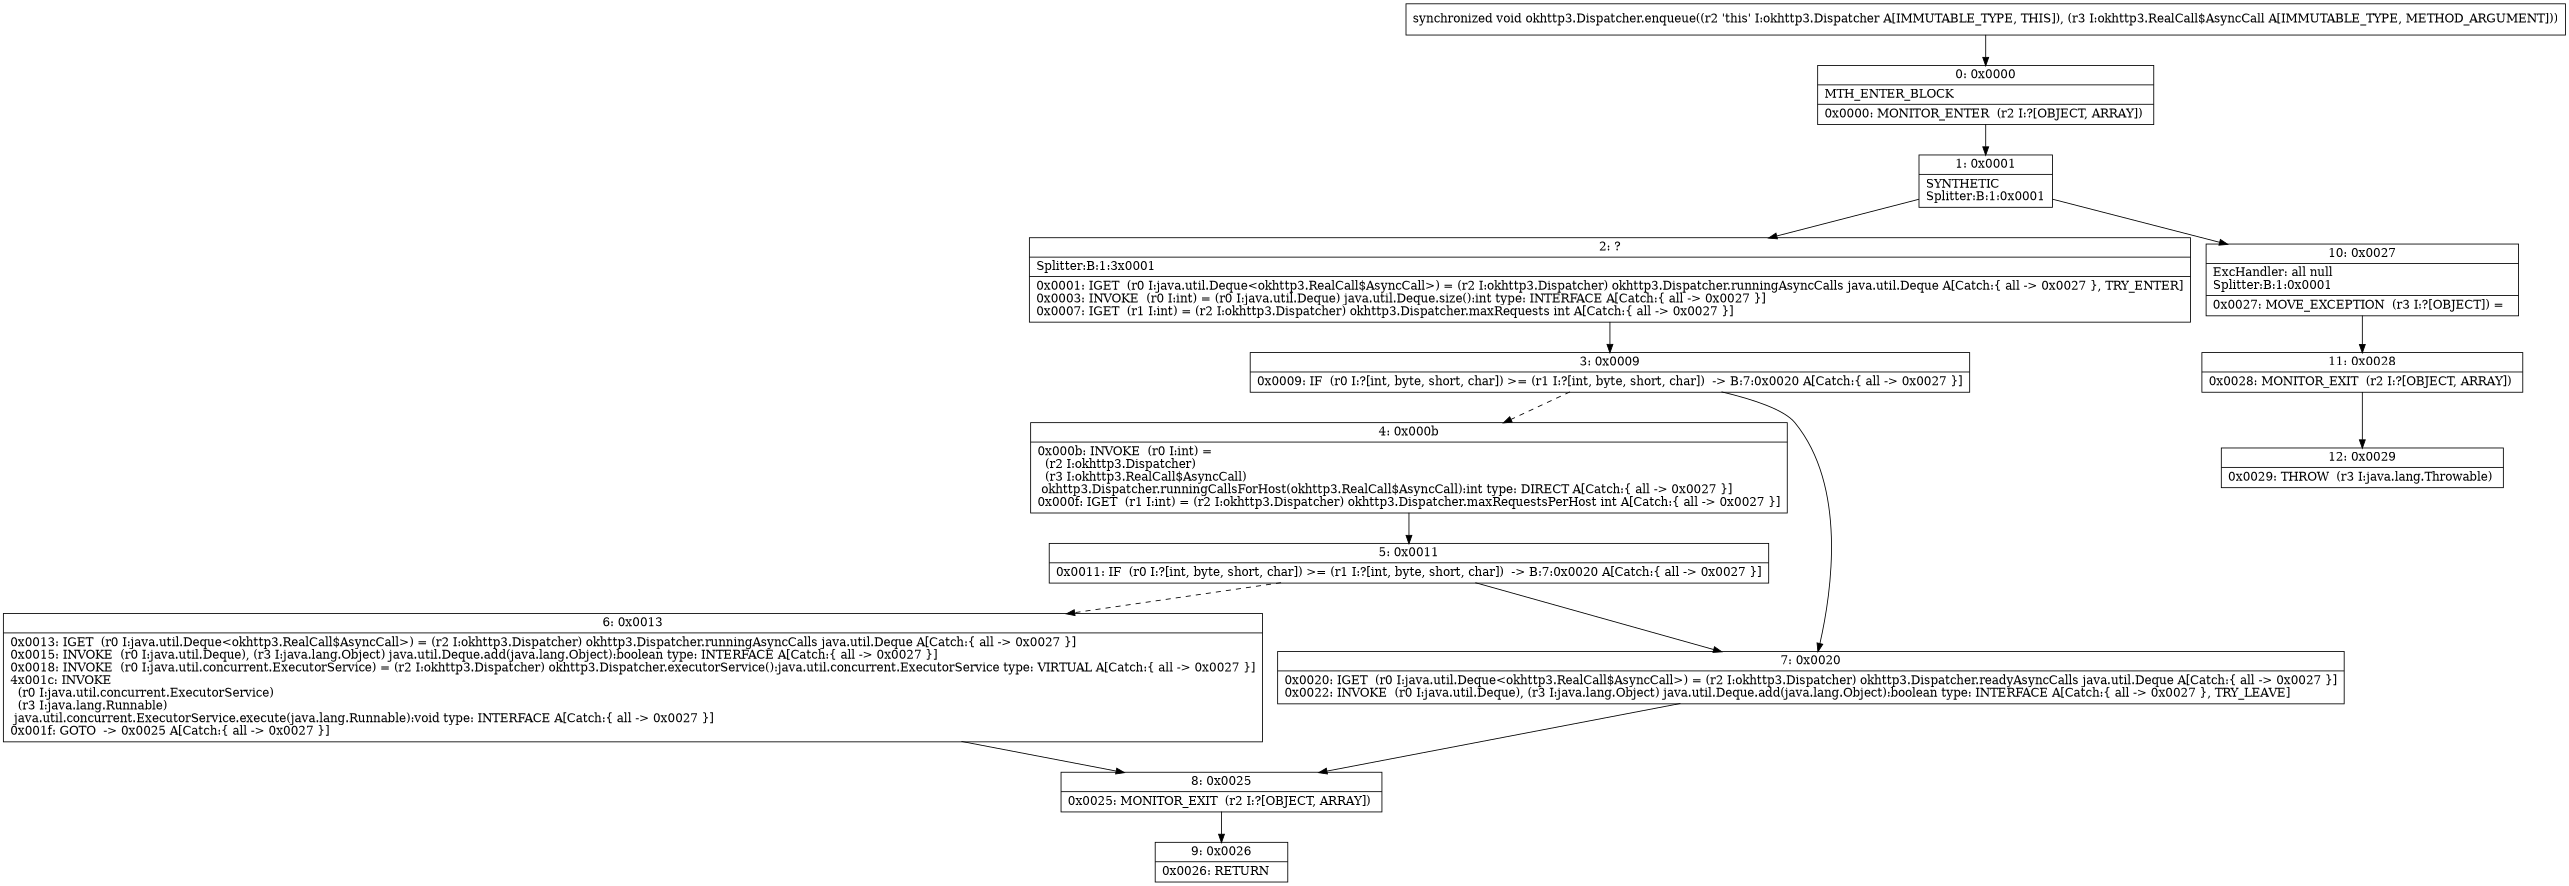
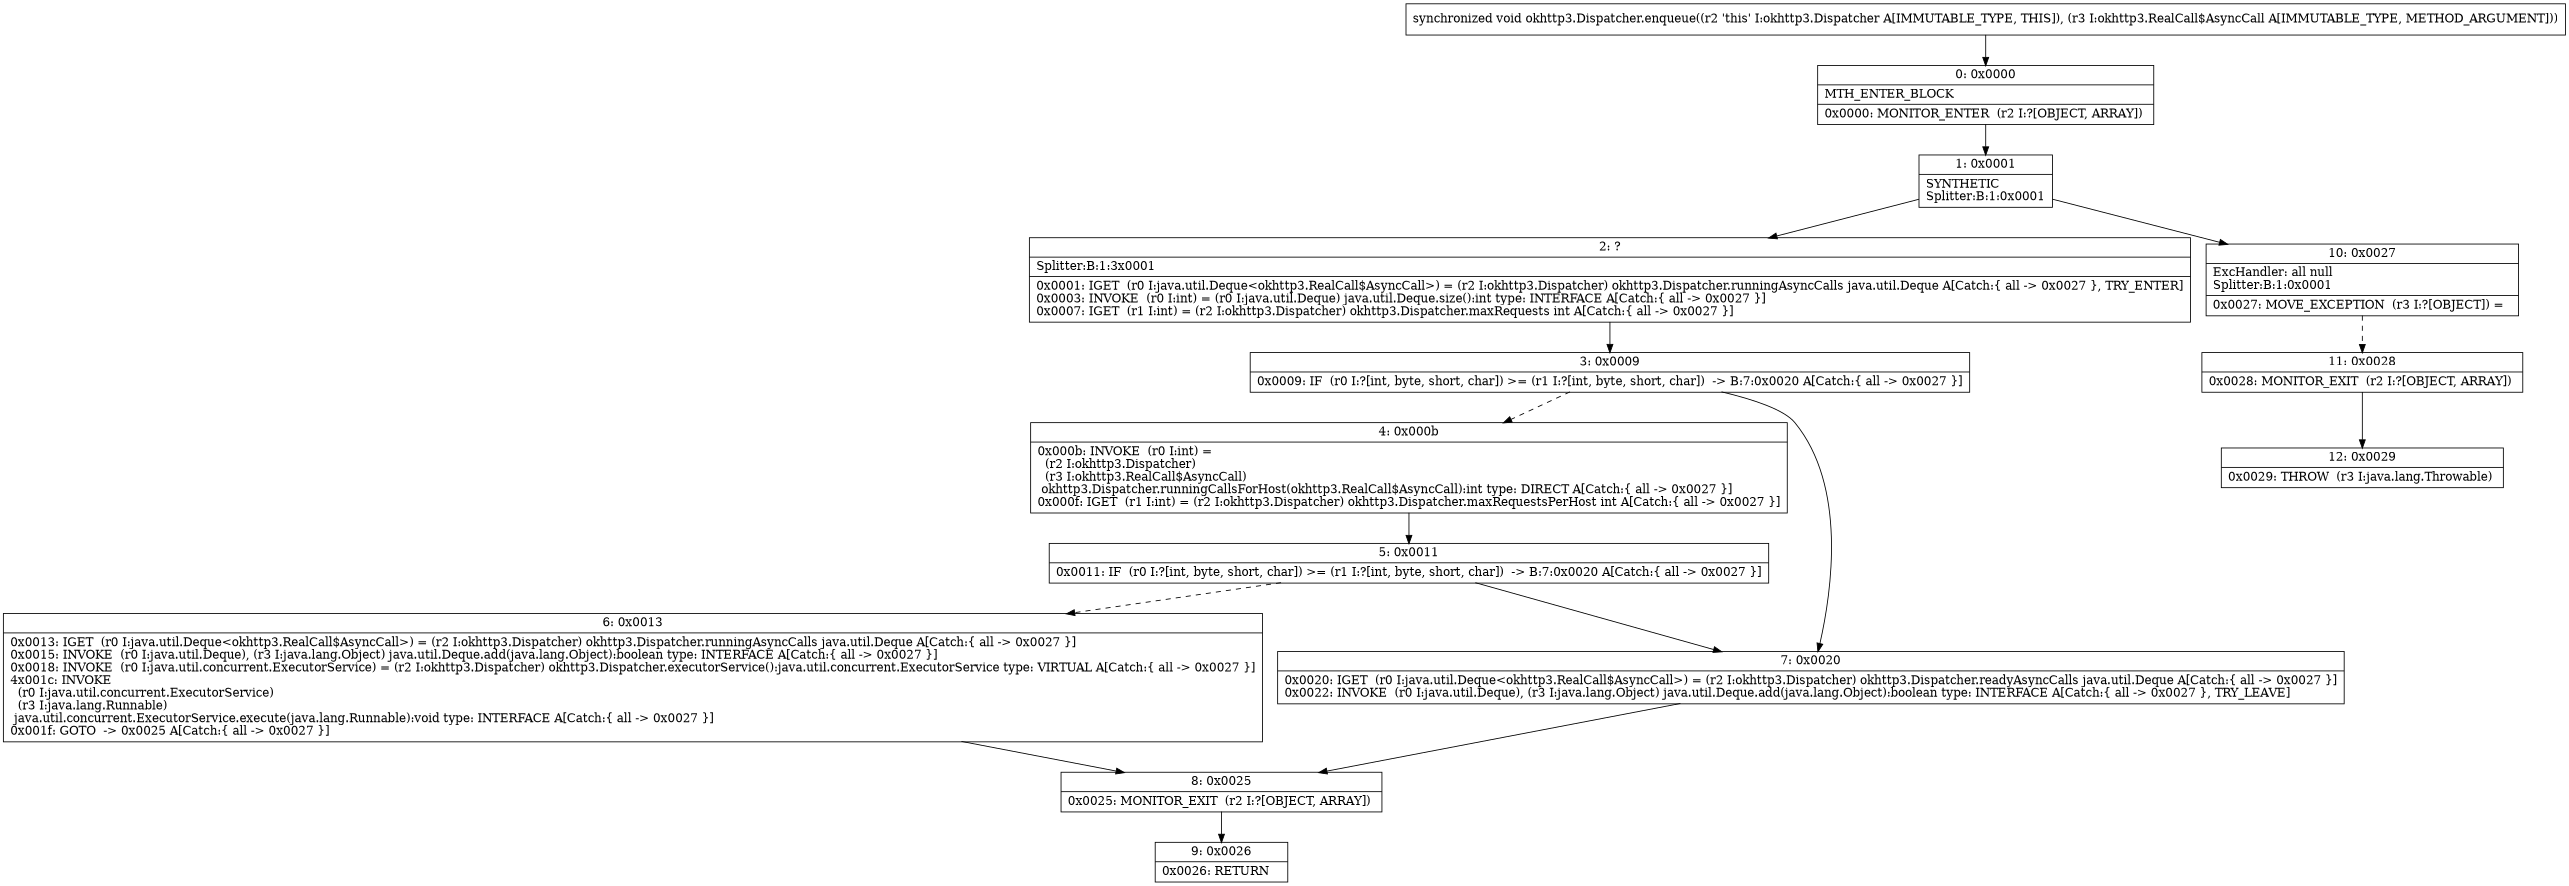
(2362, 330) -> (2362, 330)
